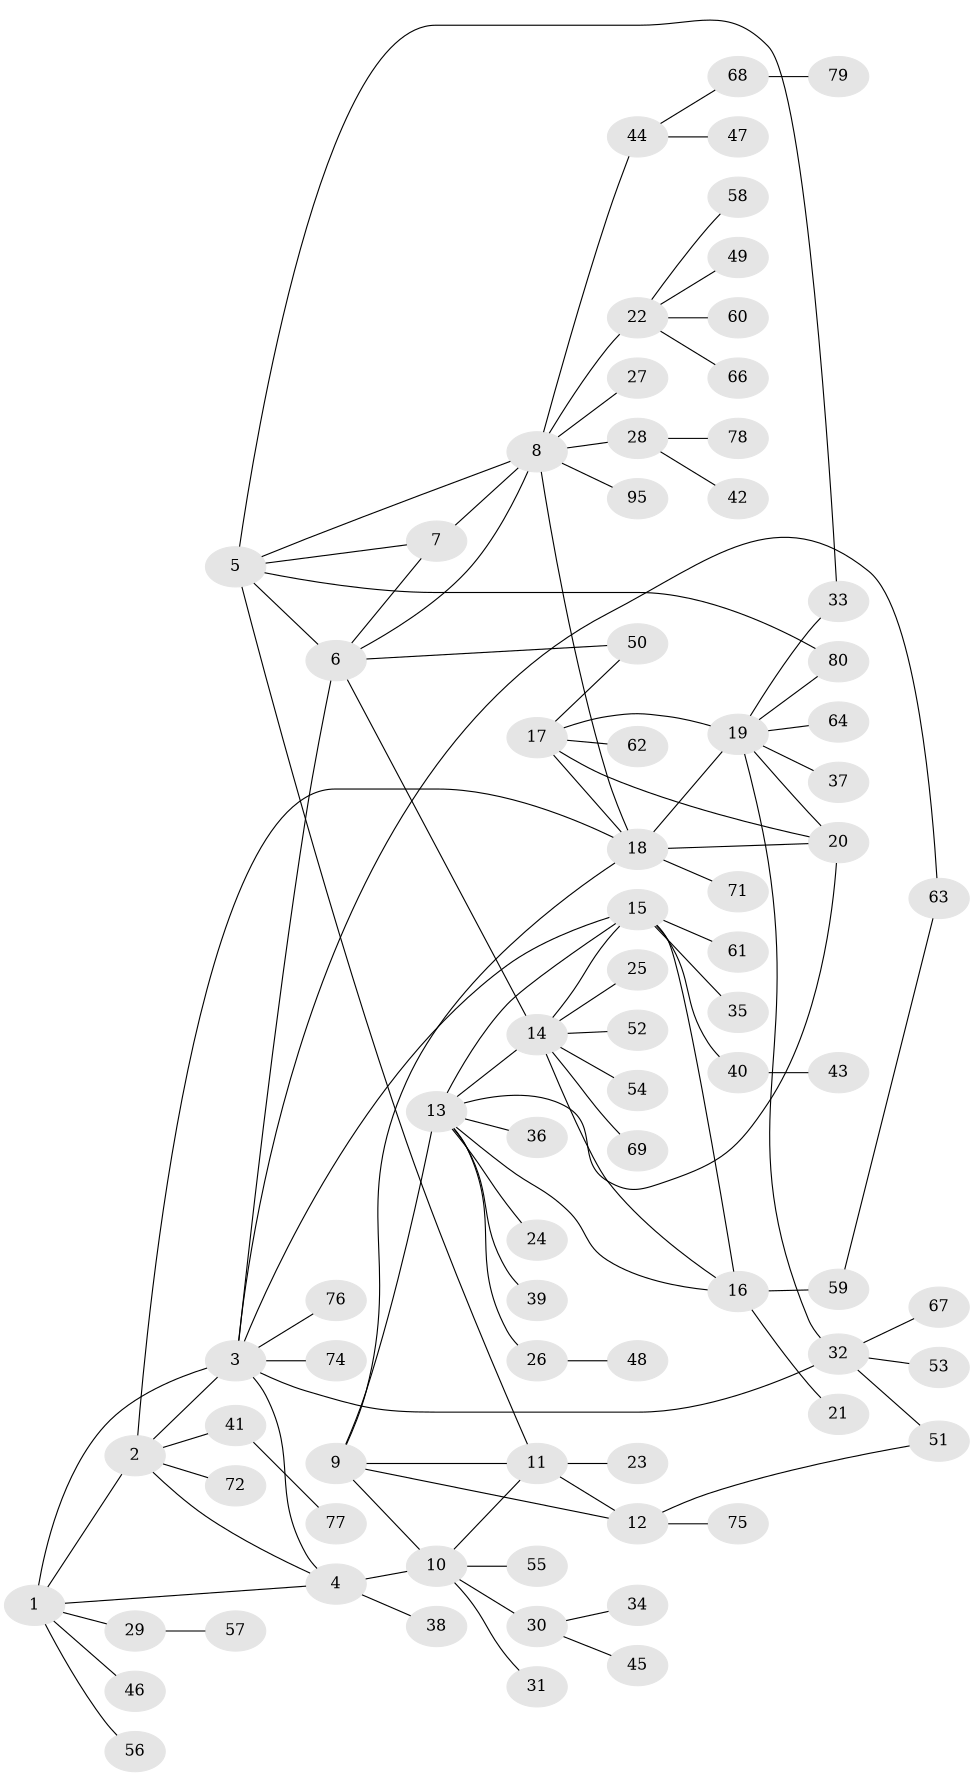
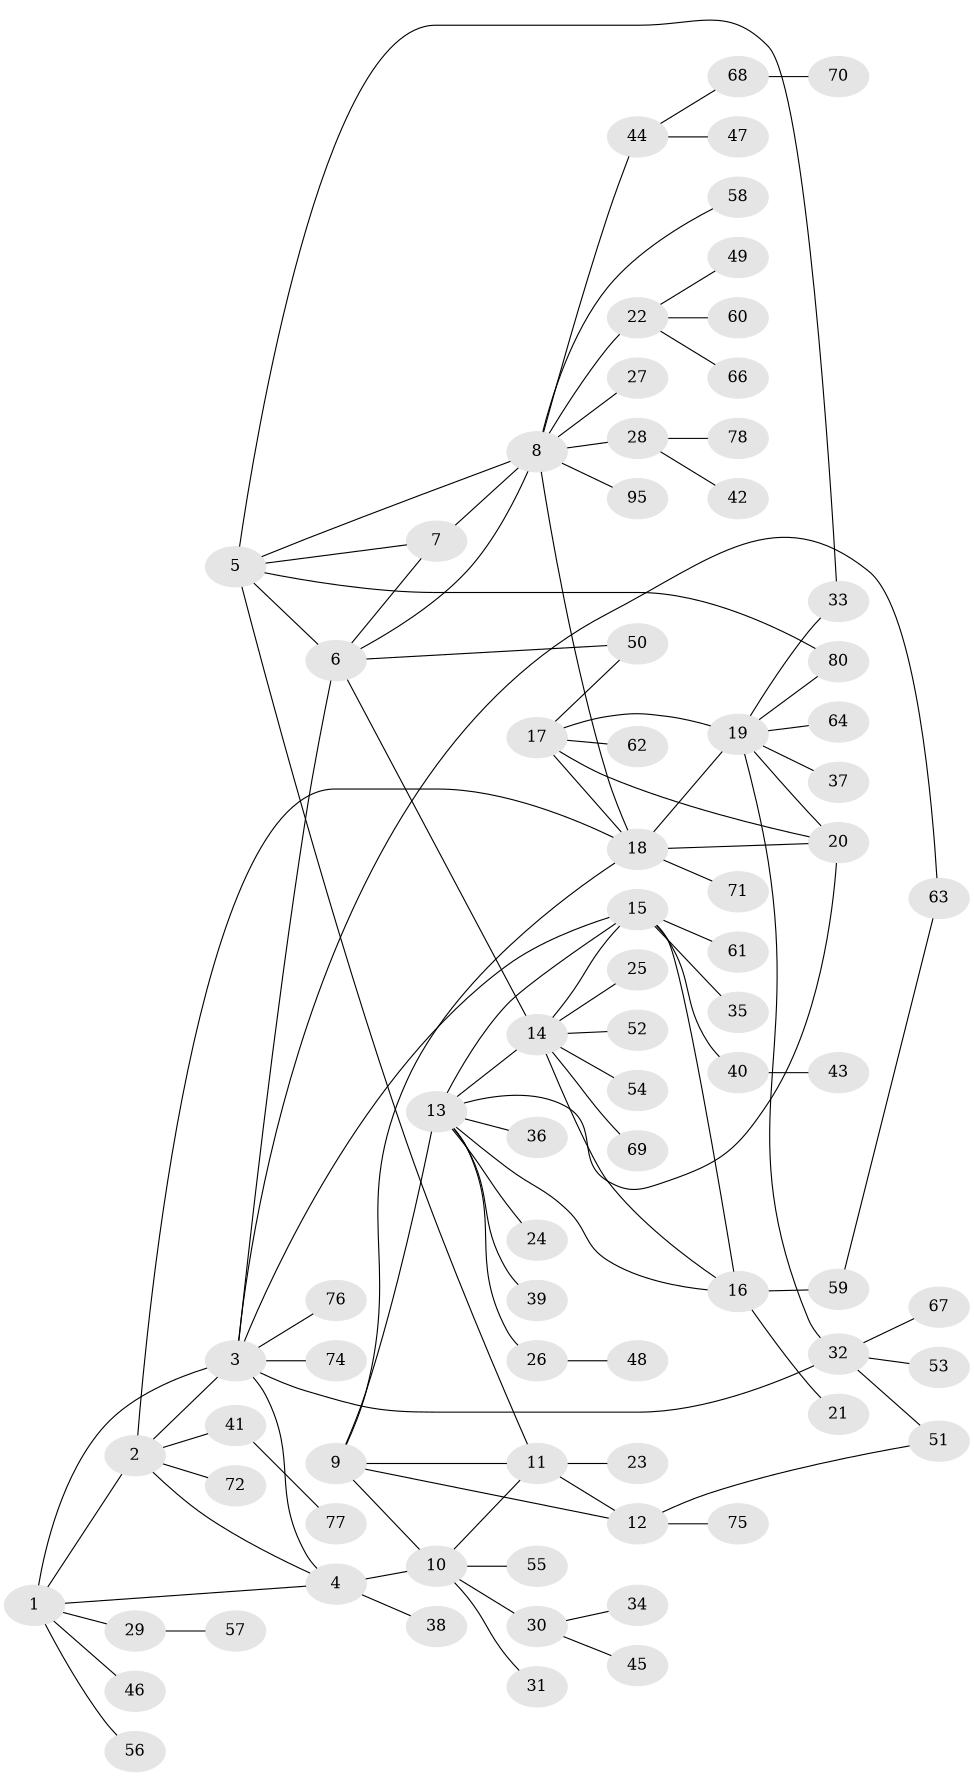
(839, 77) -> (839, 77)
(685, 256) -> (600, 298)
